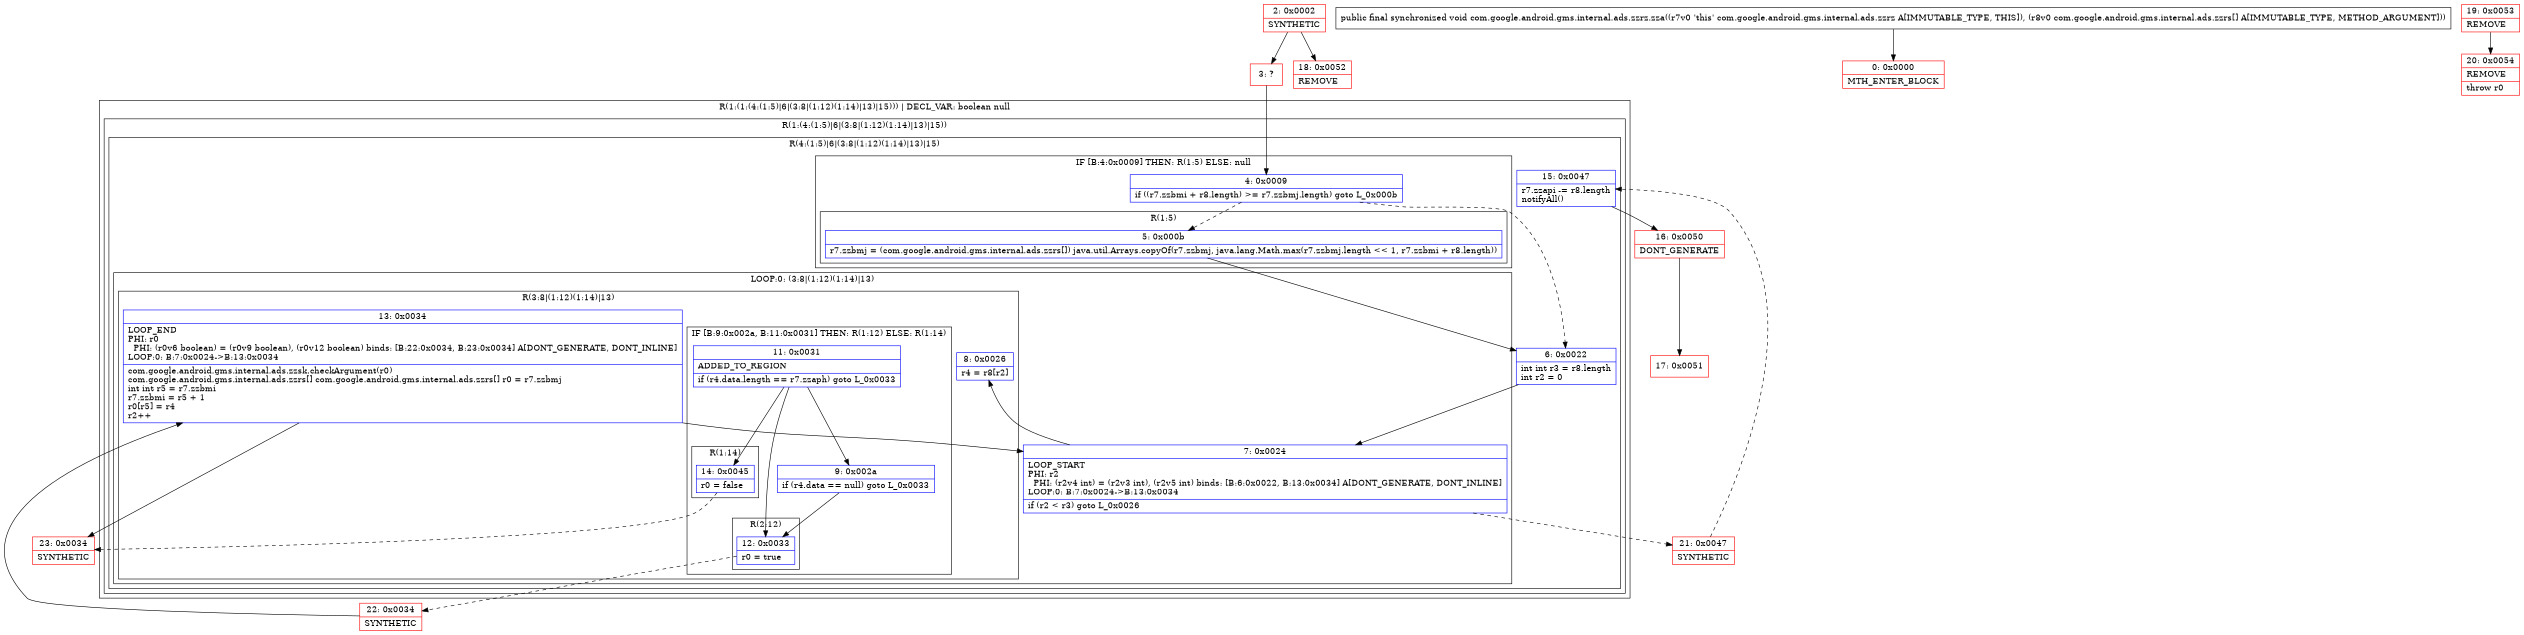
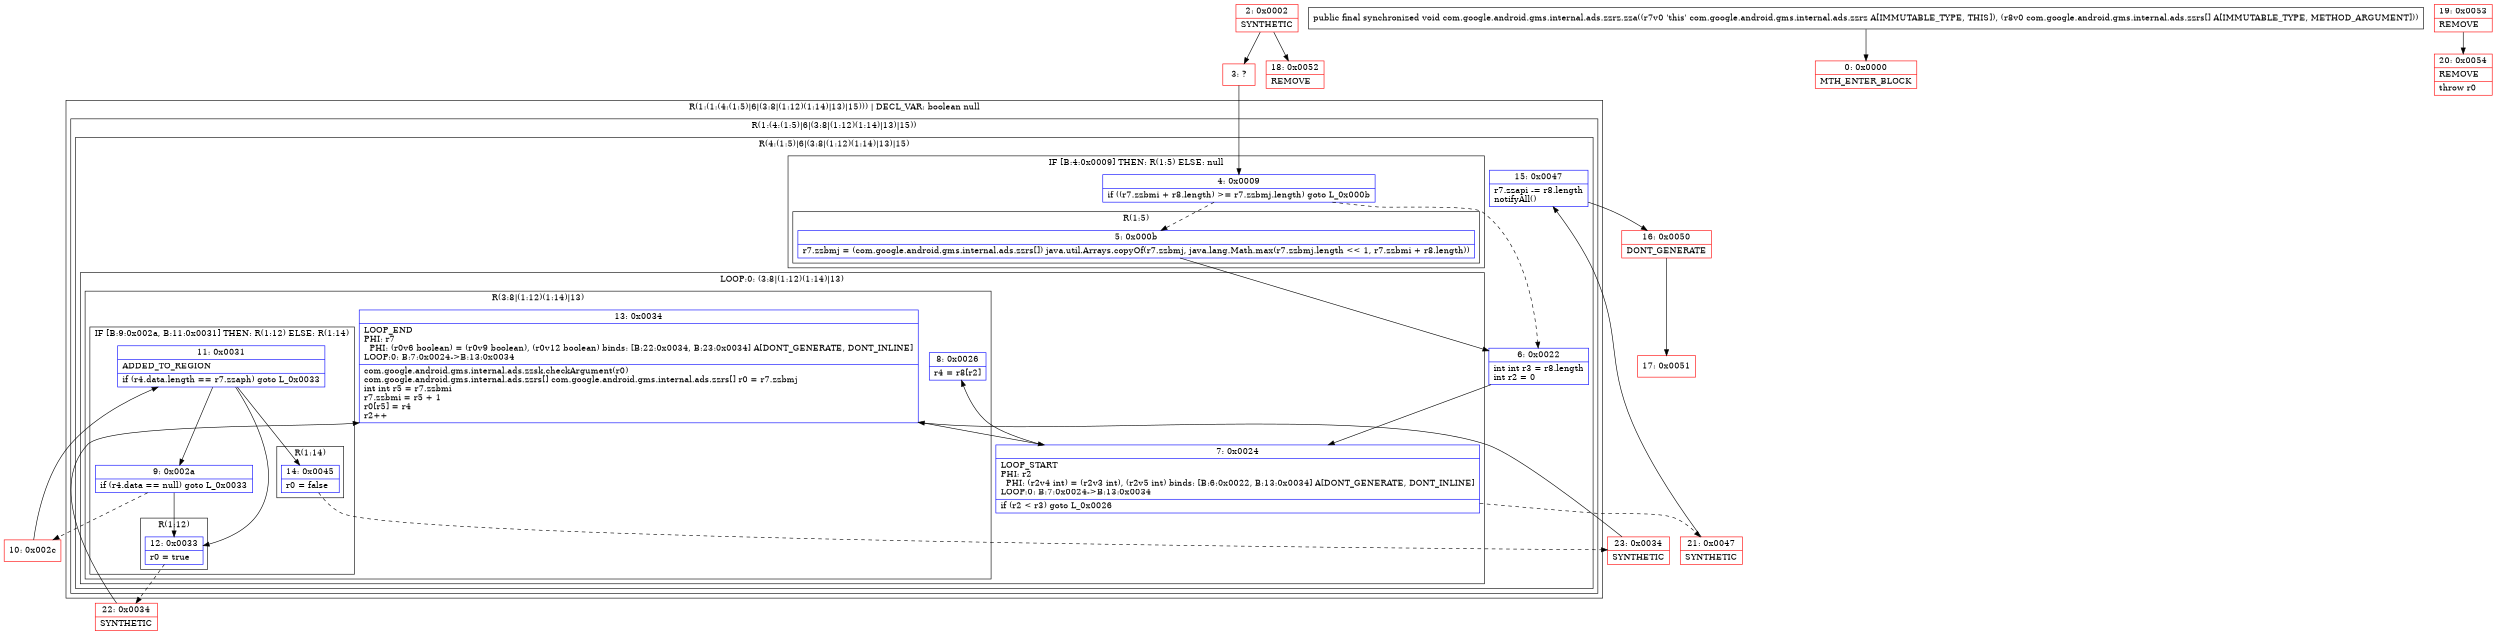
(1767, 319) -> (1618, 378)
(145, 339) -> (381, 339)
(196, 478) -> (1288, 424)
(766, 525) -> (174, 525)
none -> (33, 551)
